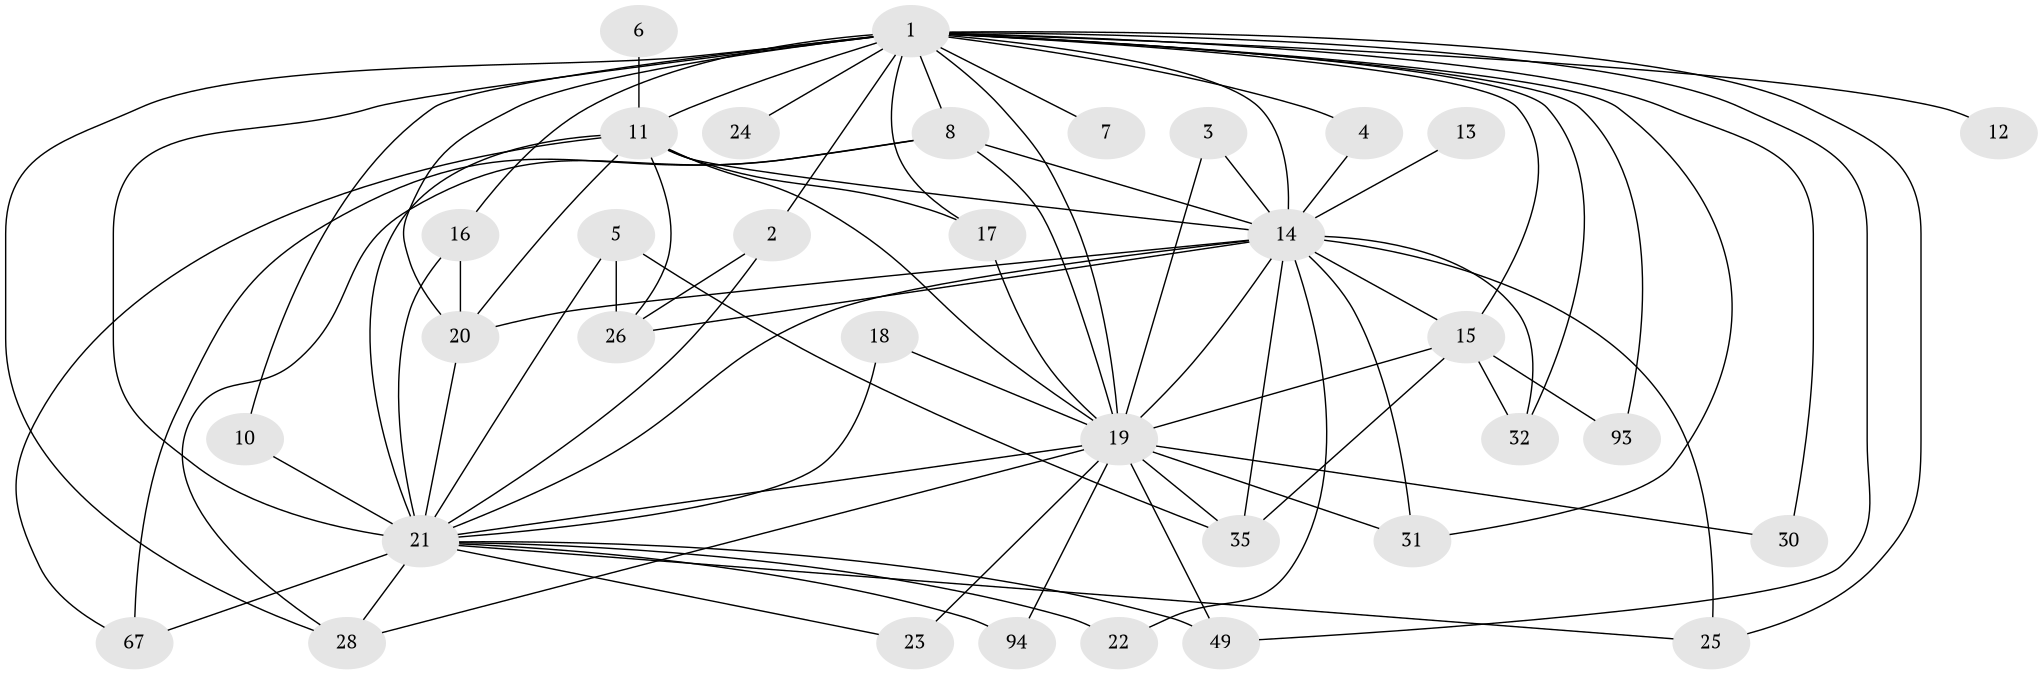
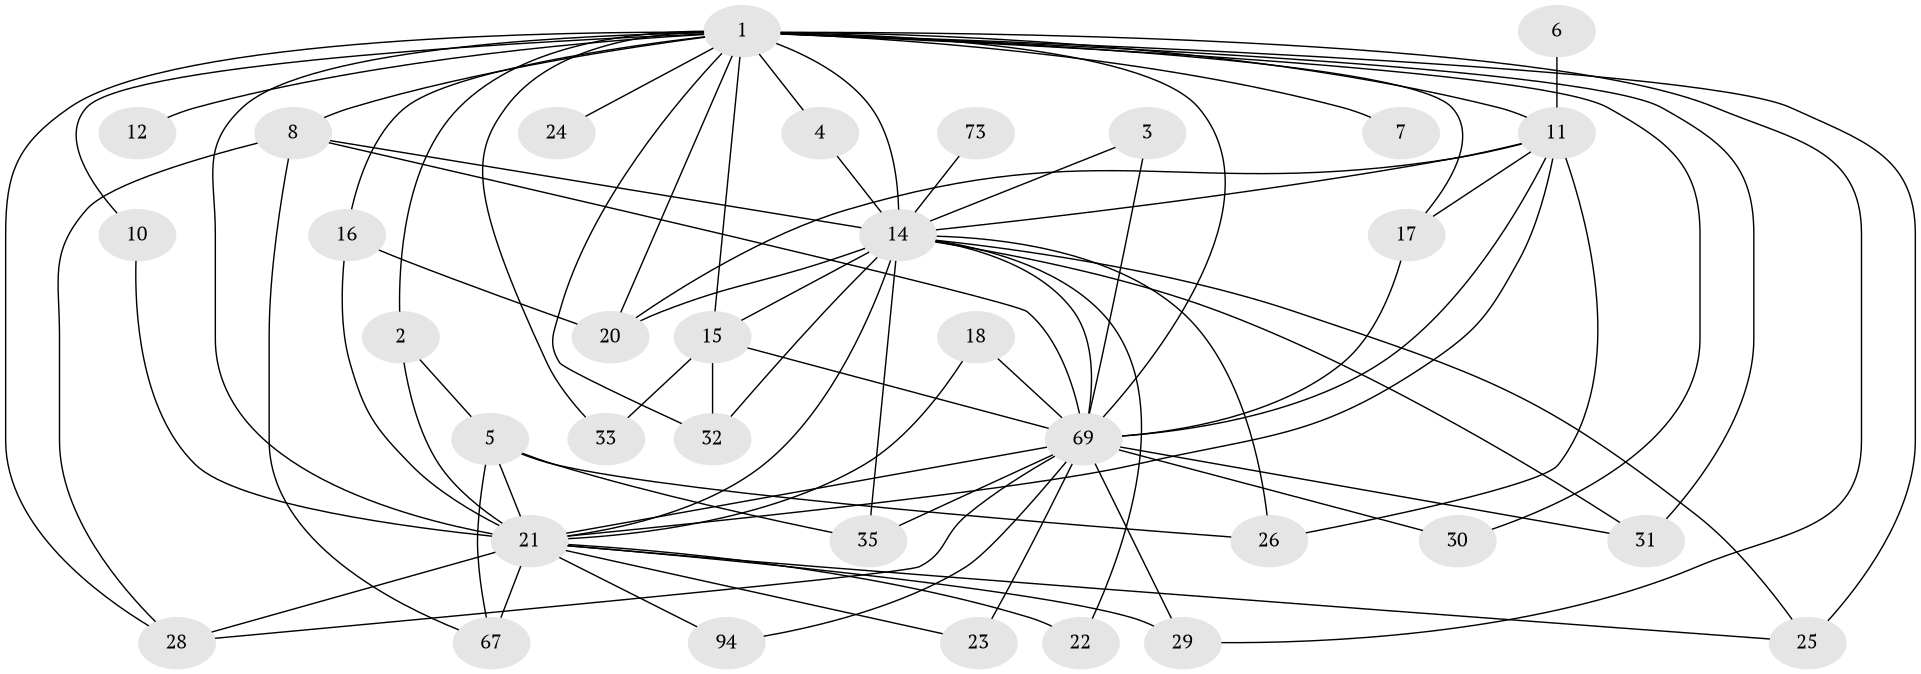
(1466, 133) -> (976, 133)
(177, 274) -> (478, 545)
(704, 280) -> (446, 388)
(441, 439) -> none
(1119, 439) -> (1084, 439)
(1354, 439) -> none
(1622, 439) -> (606, 439)
(1221, 643) -> (1183, 643)
